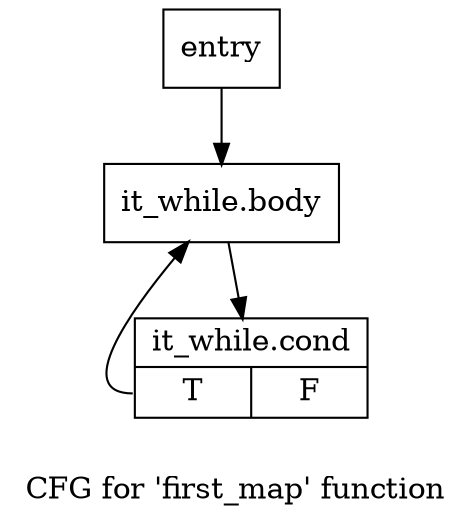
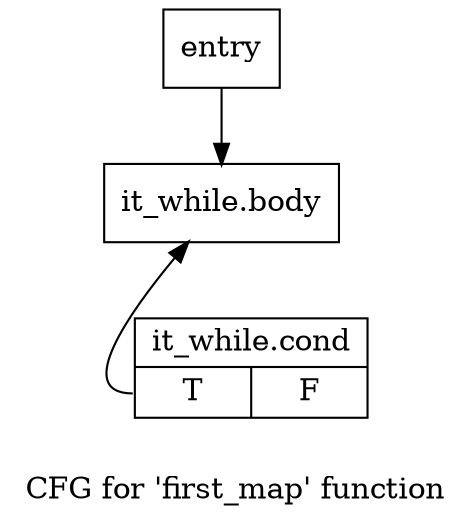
(233, 270) -> none
